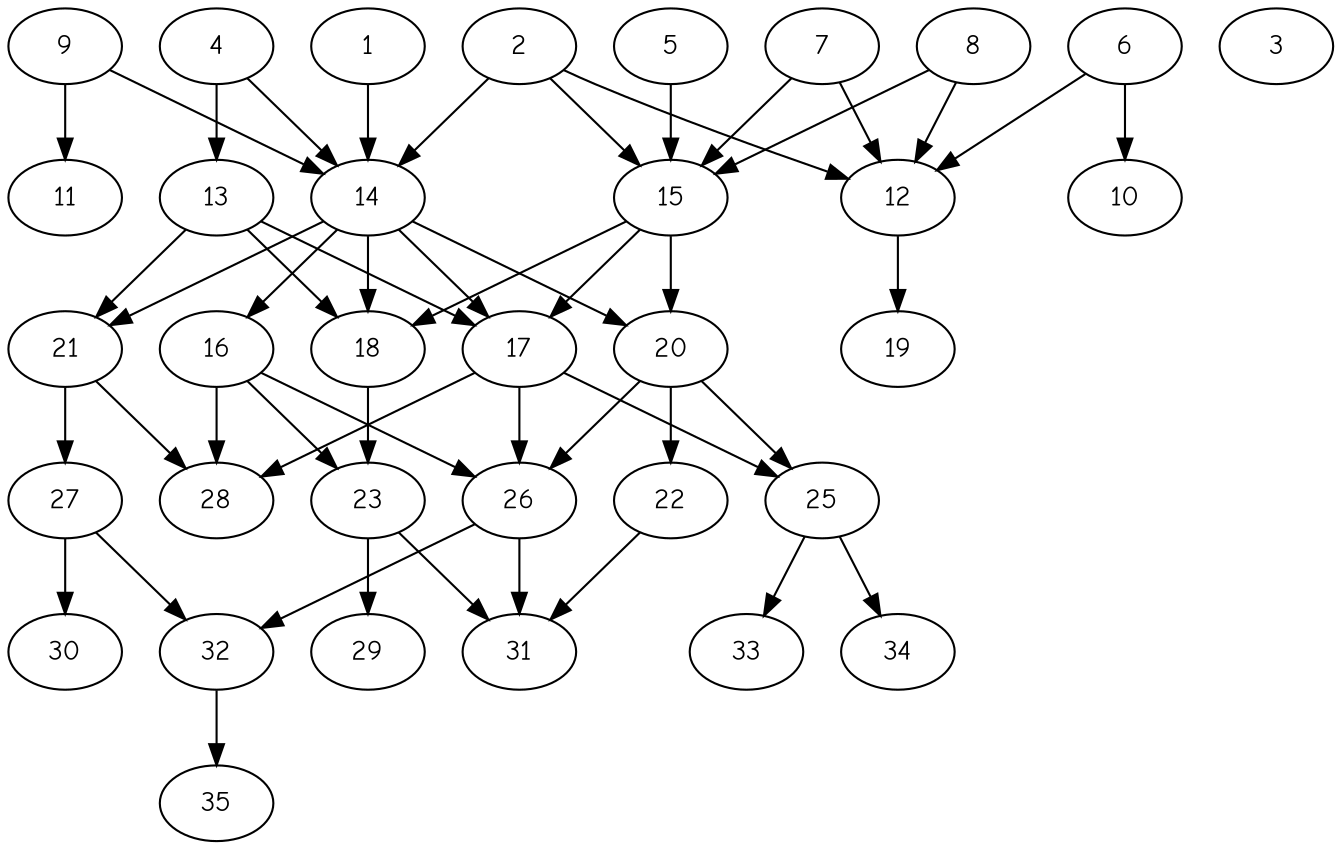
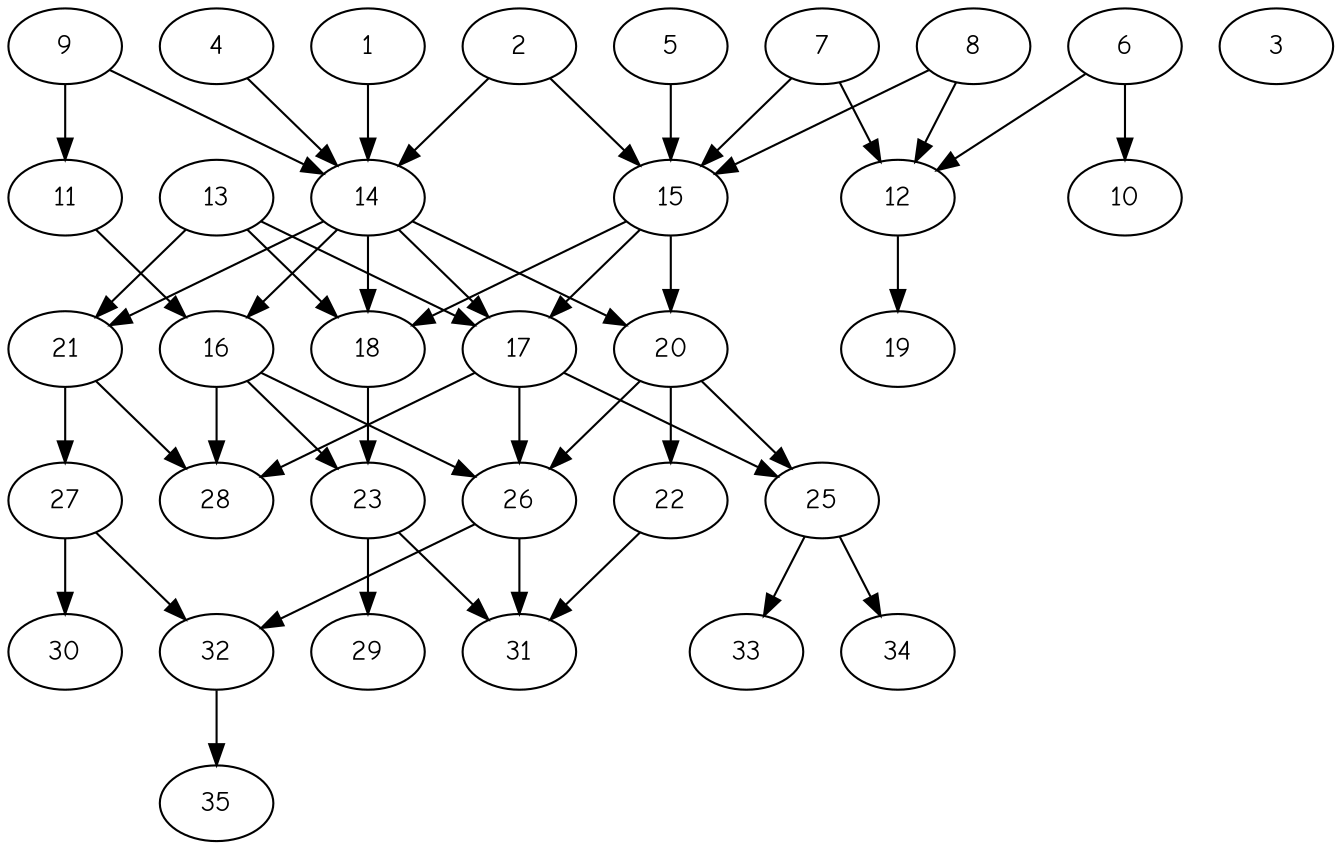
(217, 108) -> none
(695, 124) -> none
none -> (131, 264)
